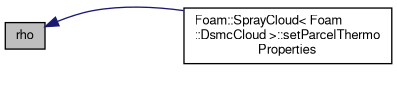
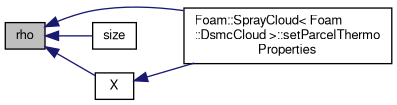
none -> (114, 36)
none -> (114, 86)
